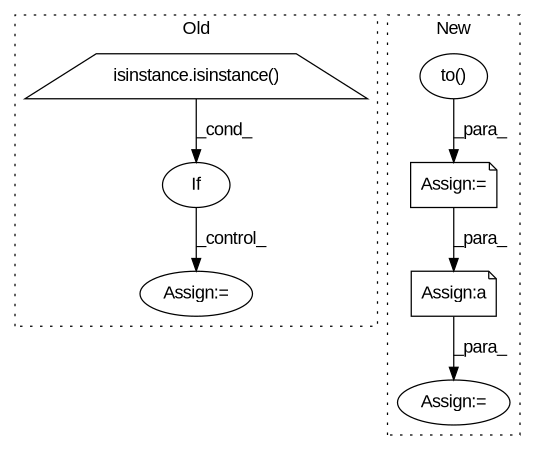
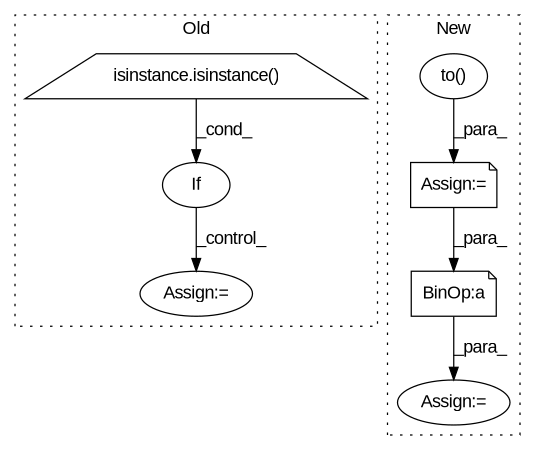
(454, 294) -> (454, 294)
